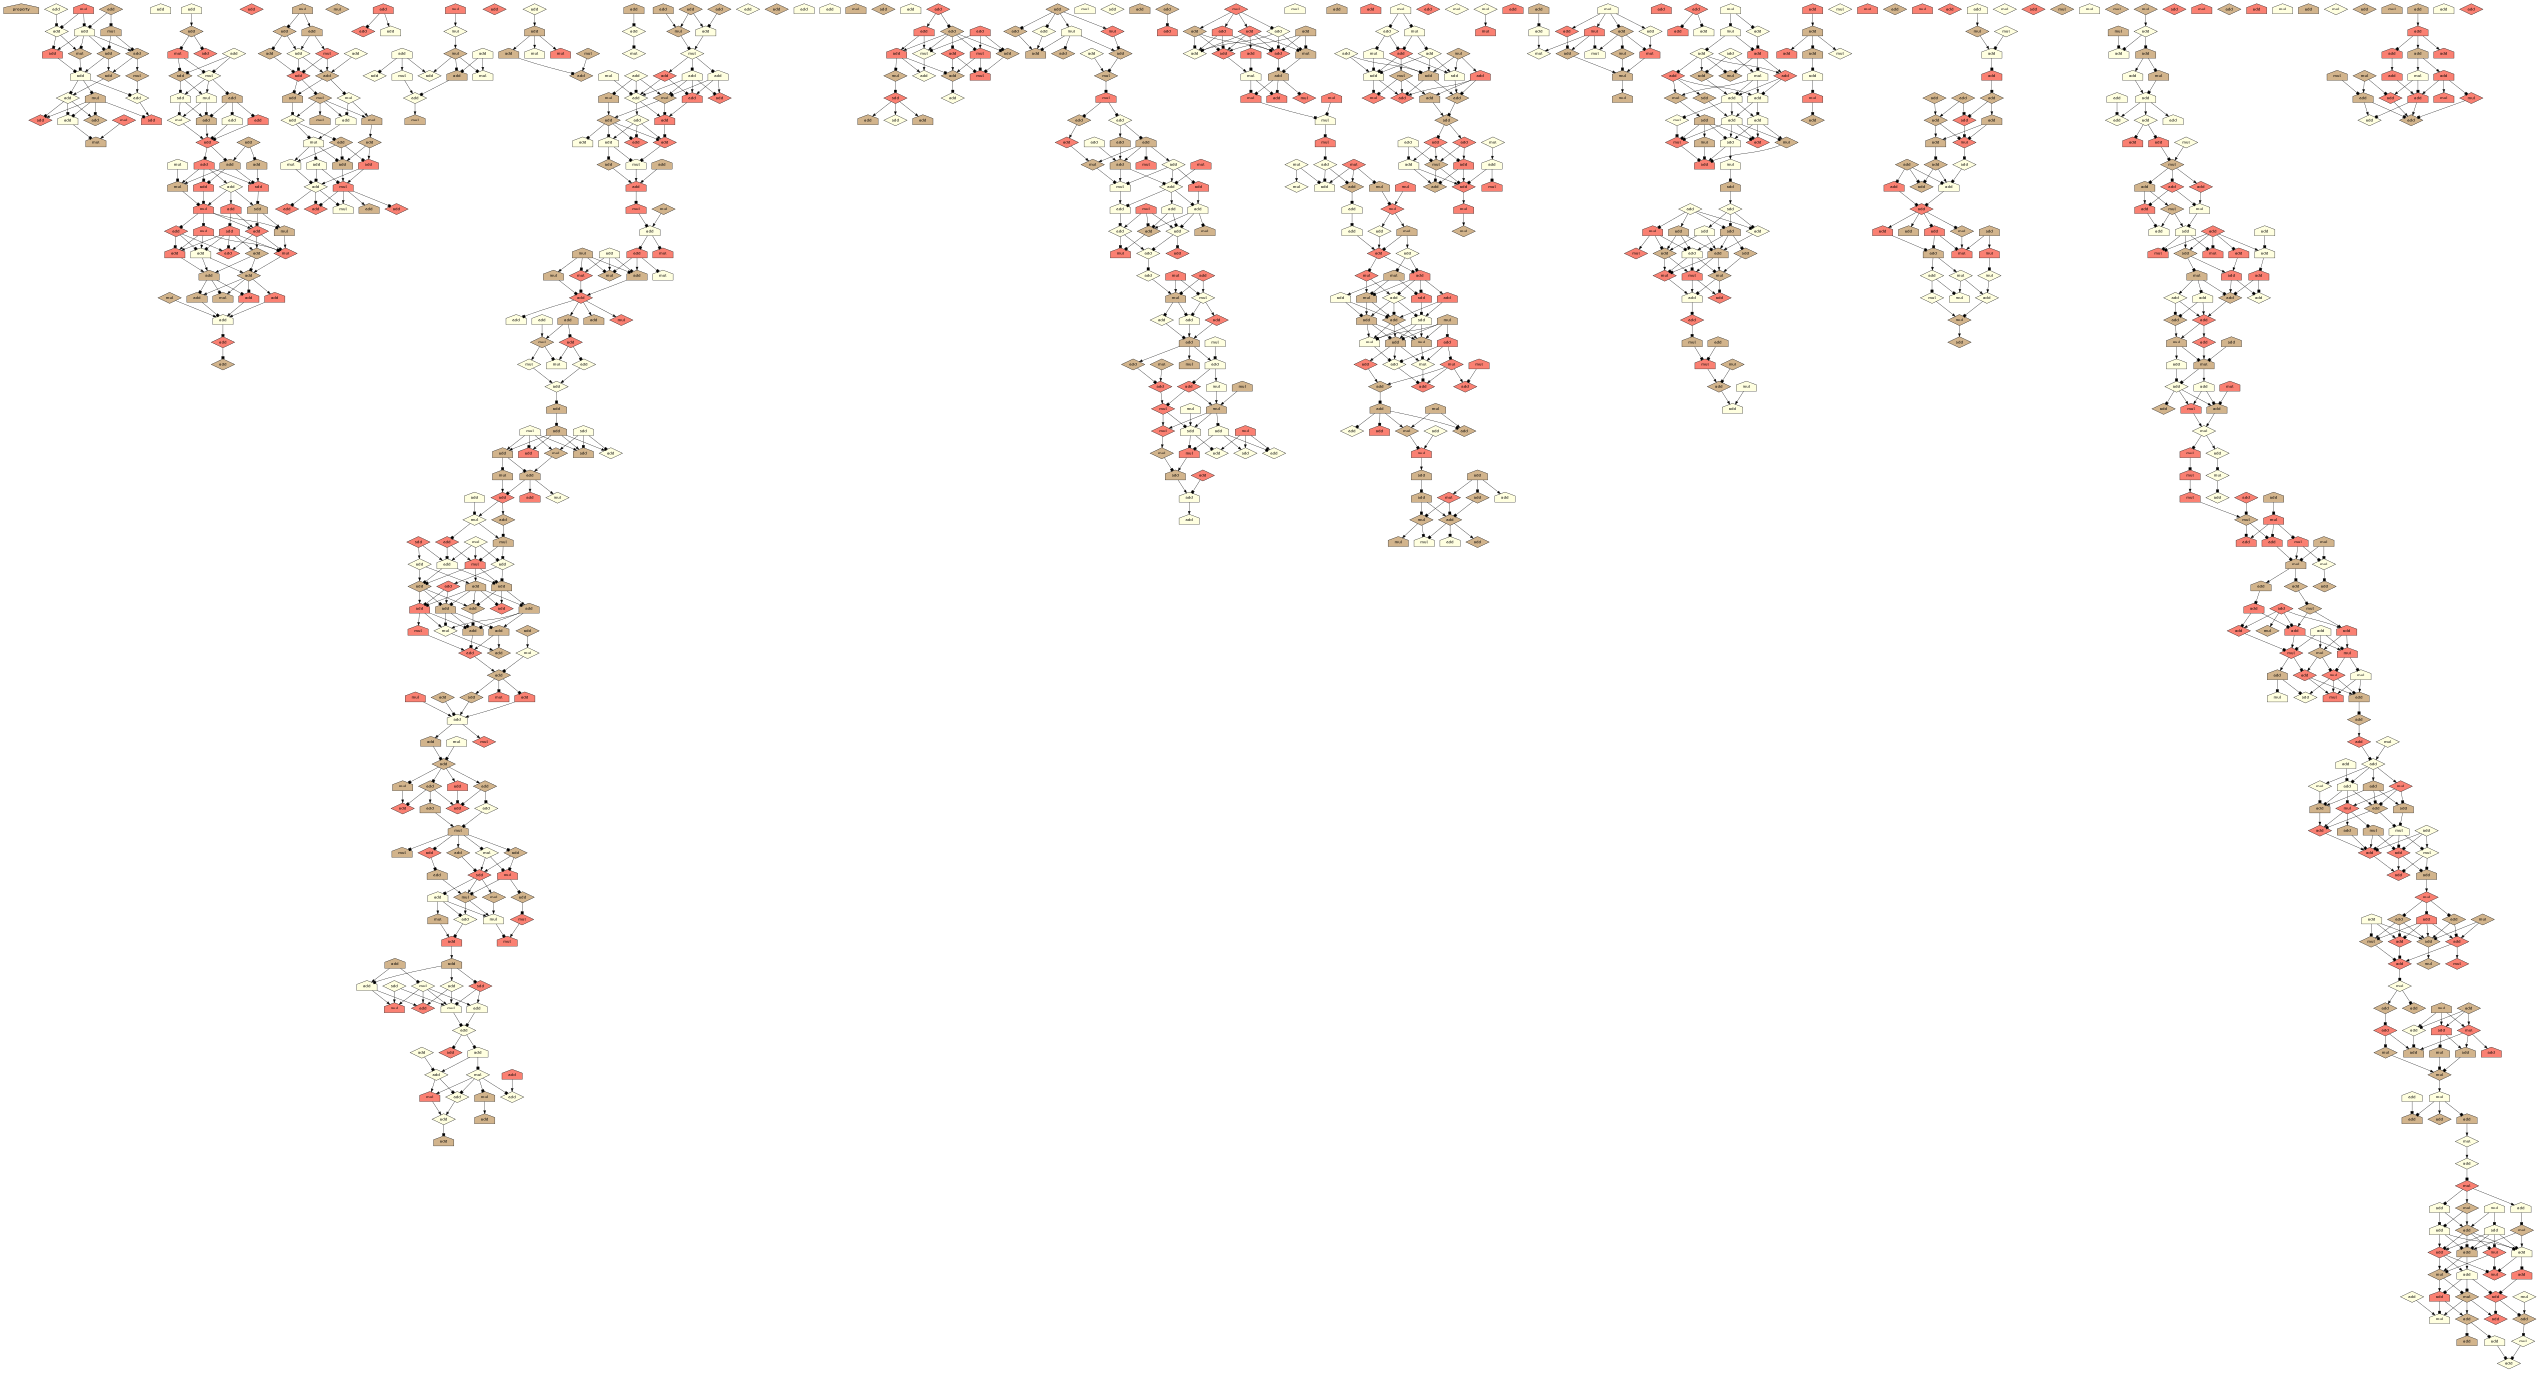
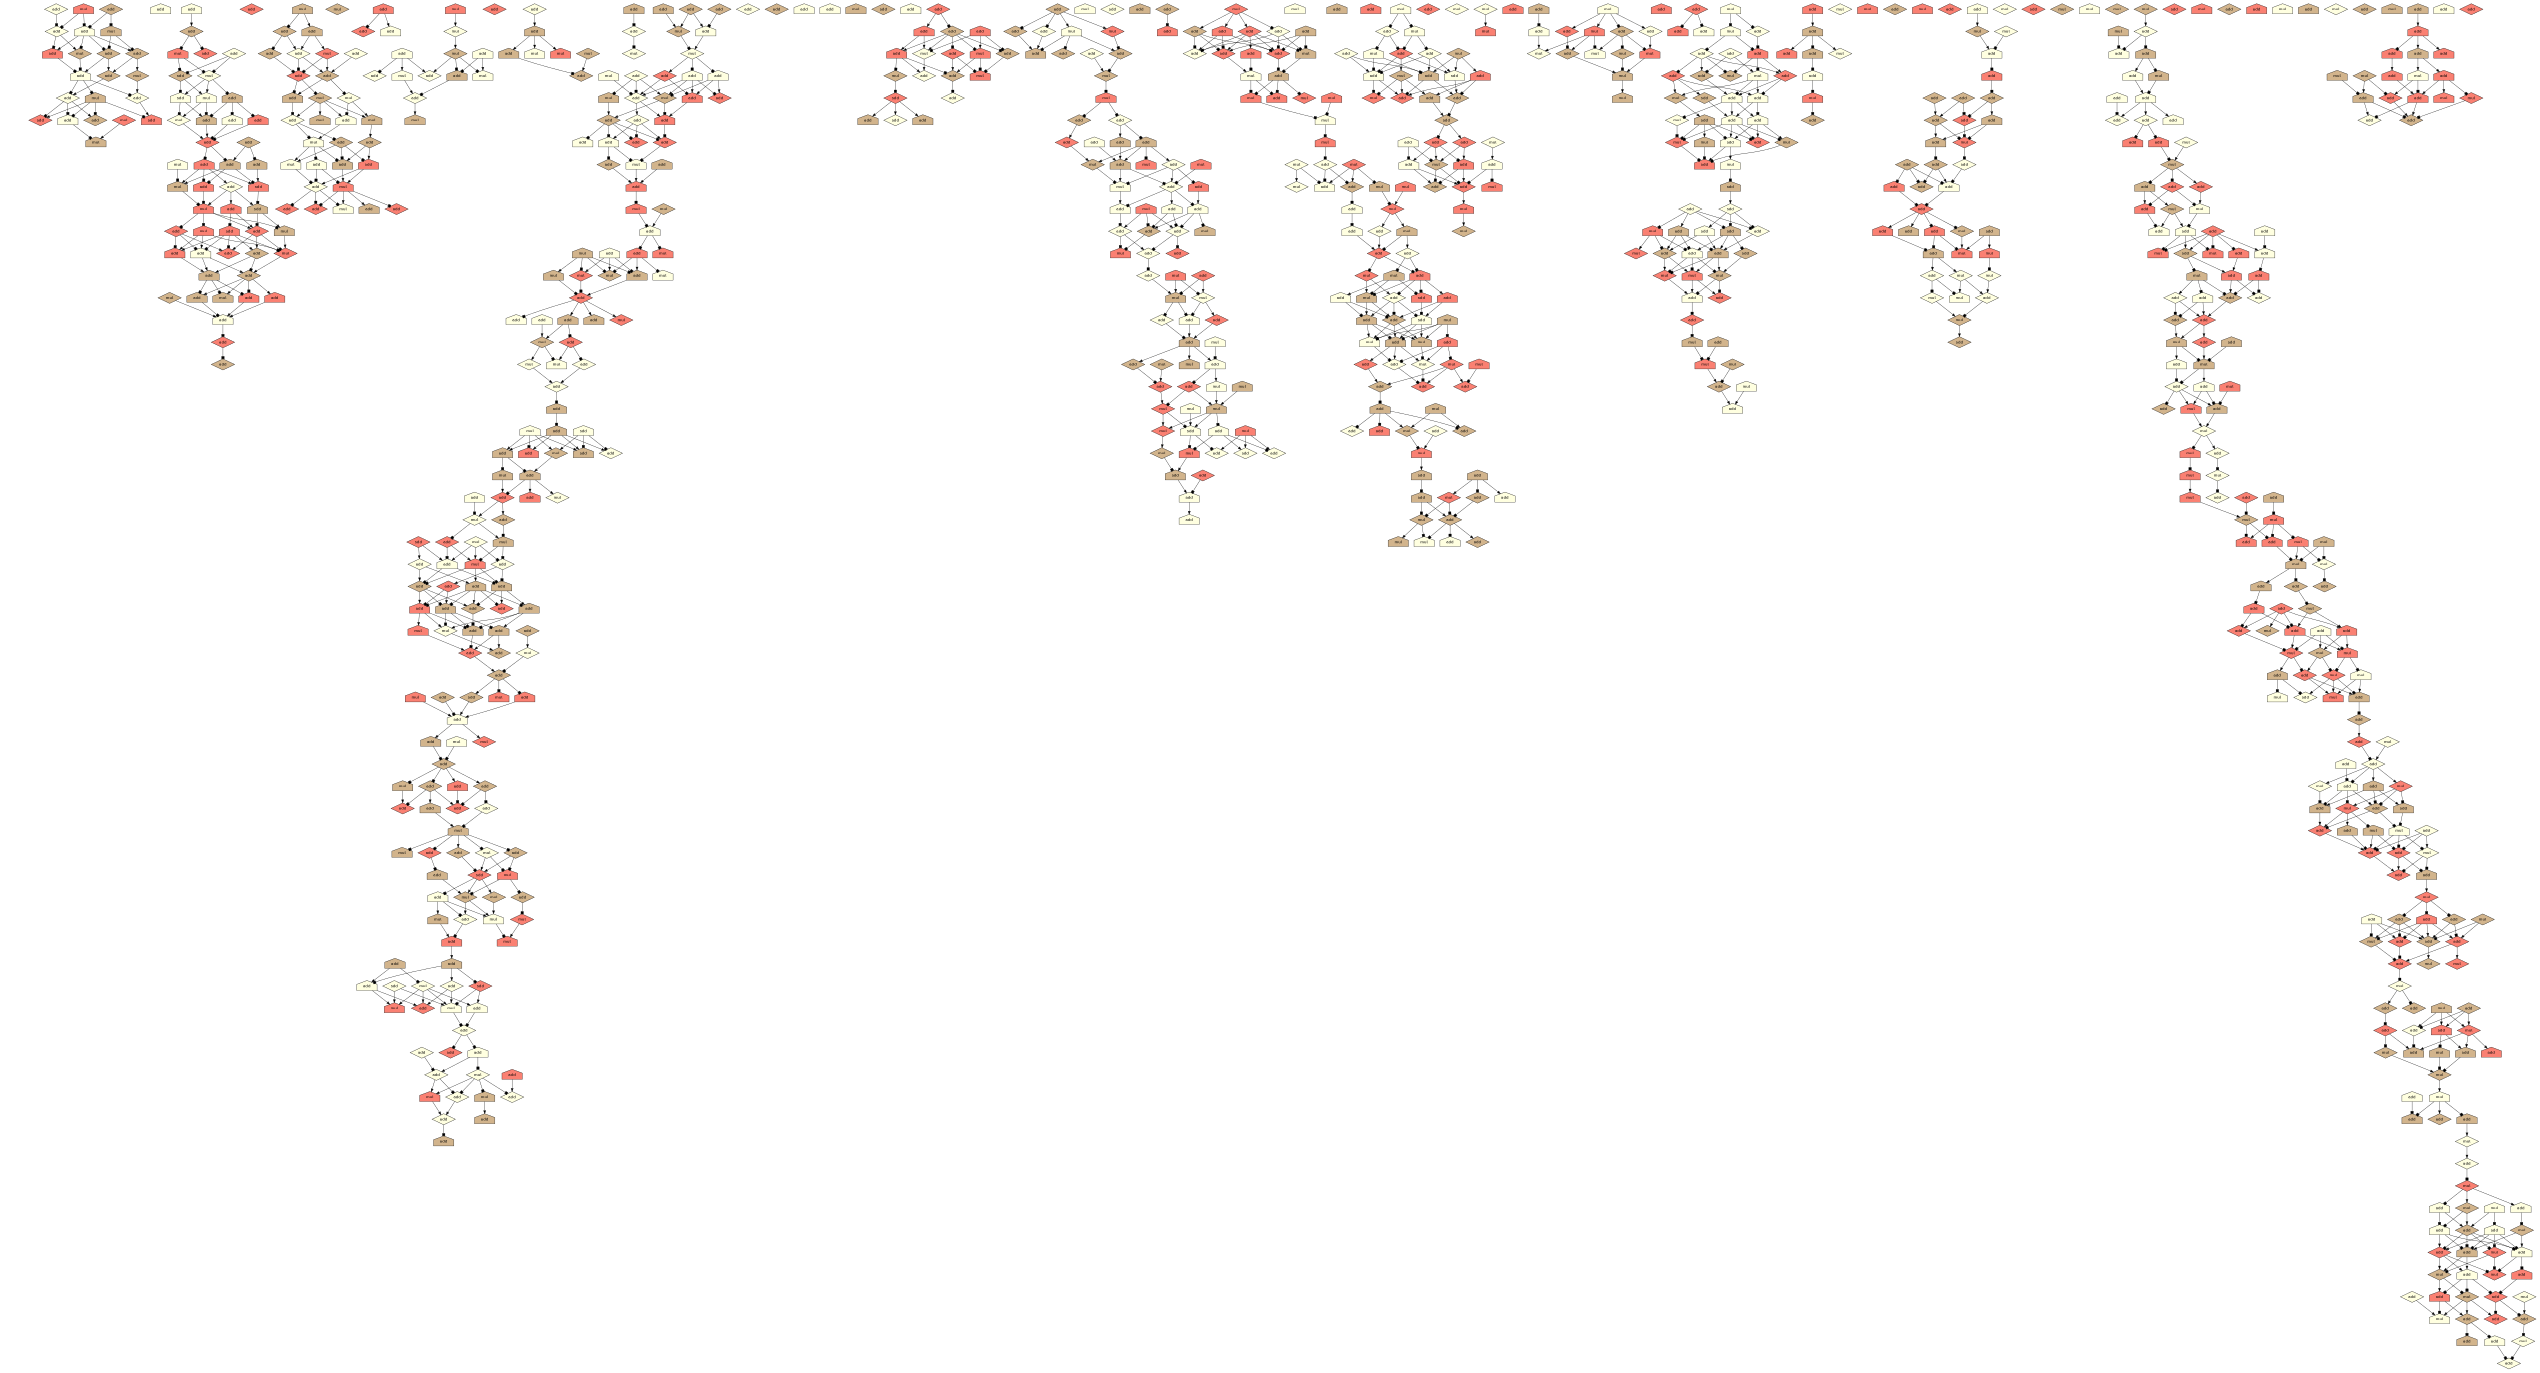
(21, 9) -> none
